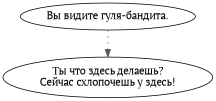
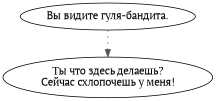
(108, 77) -> (108, 77)
